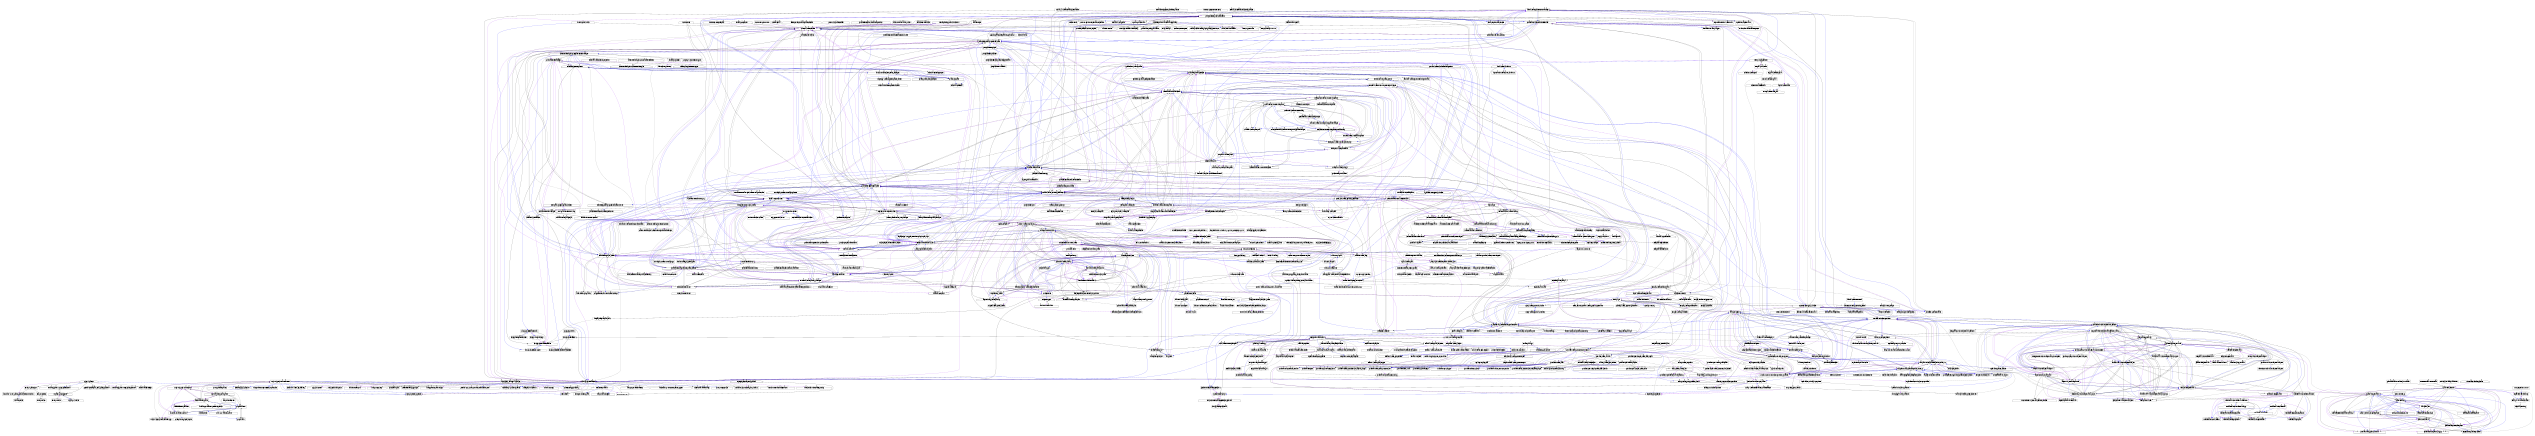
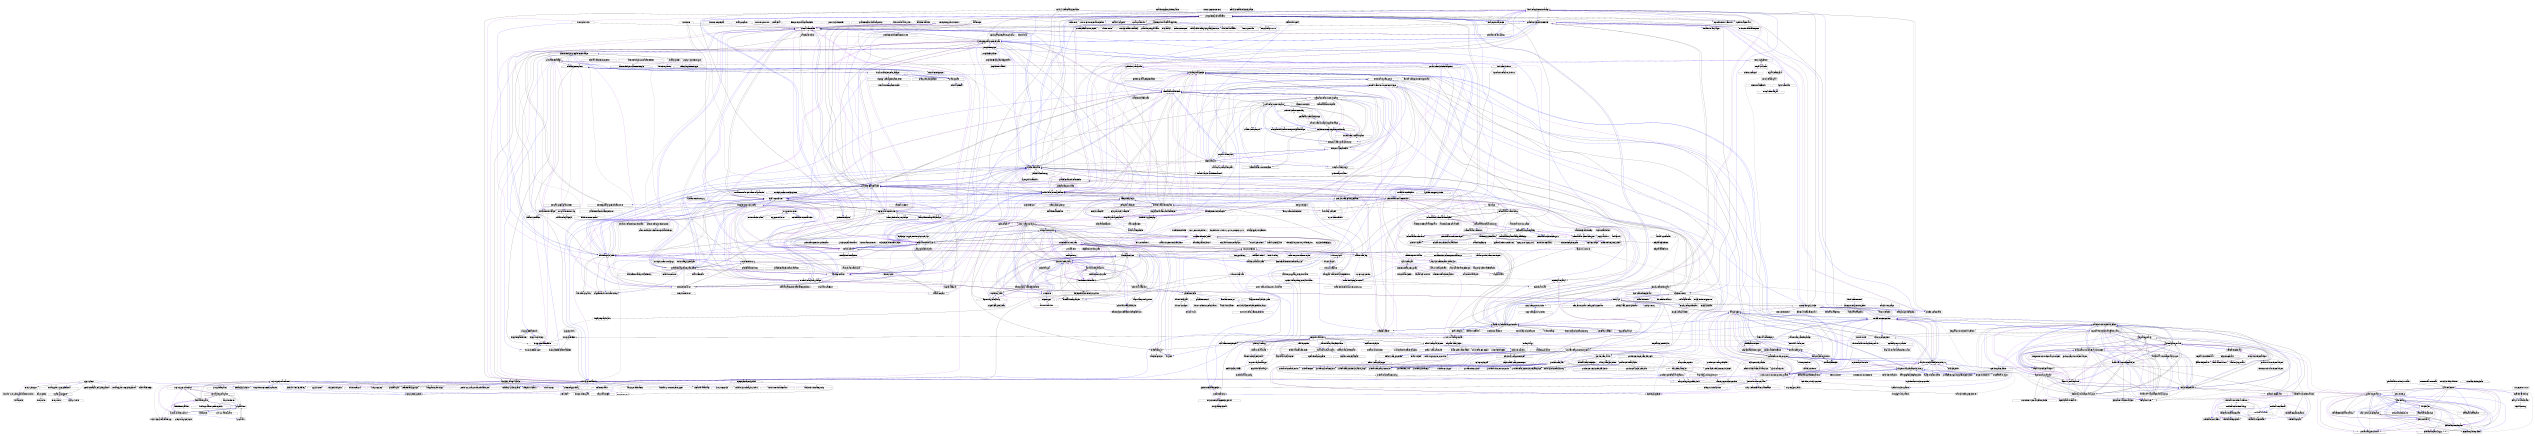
none -> (868, 243)
